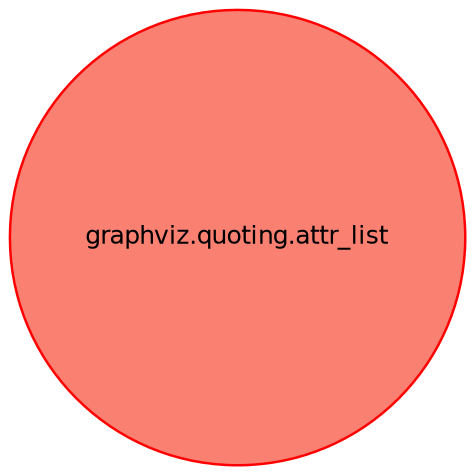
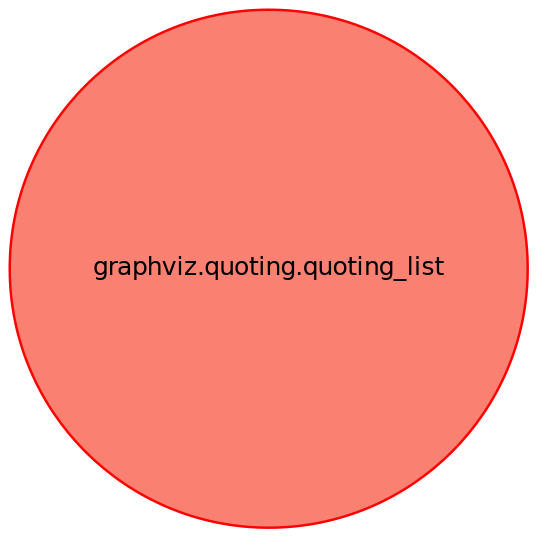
(238, 238) -> (269, 269)
